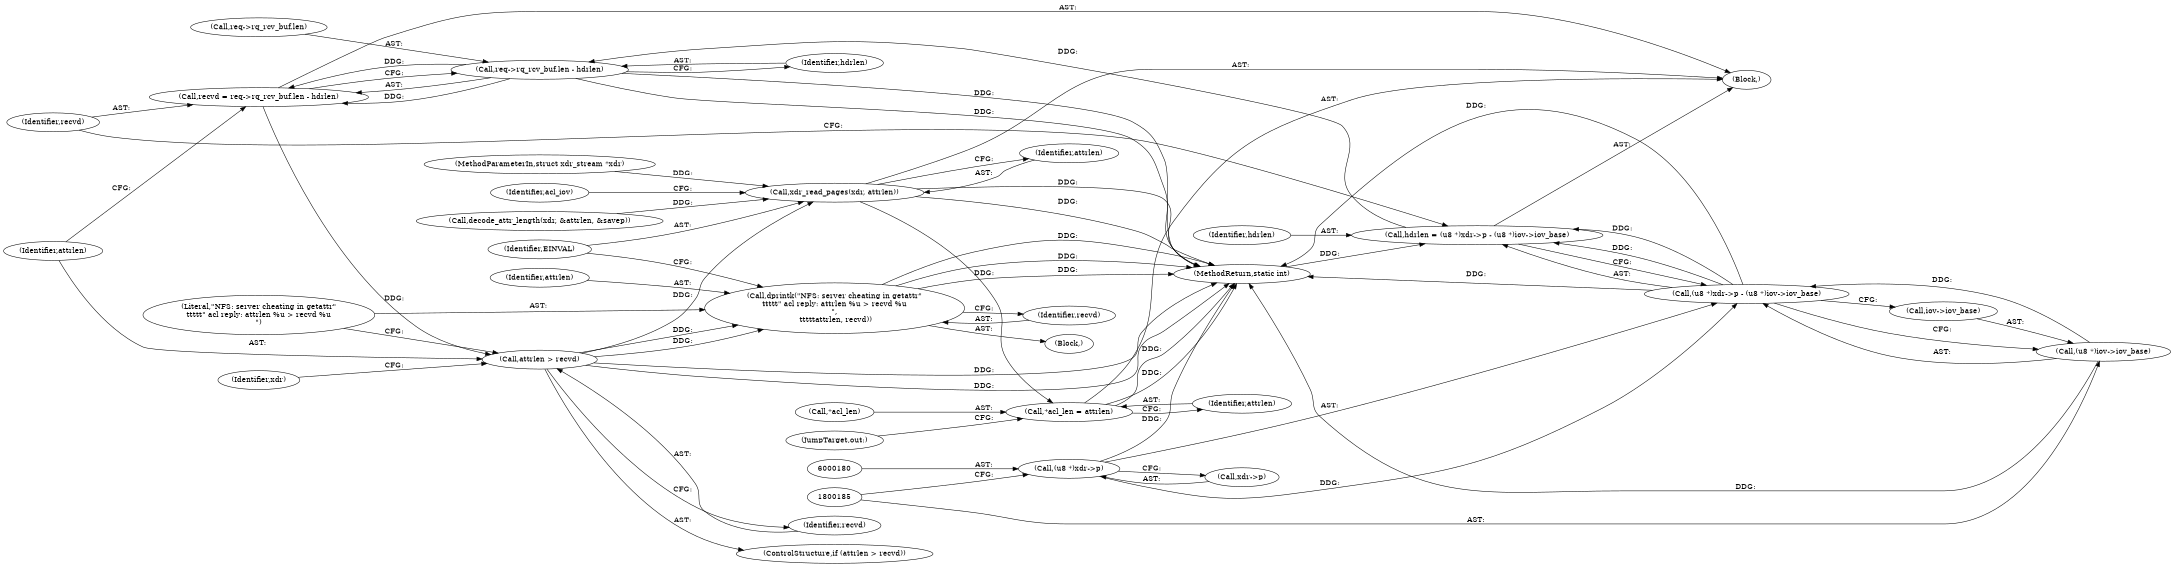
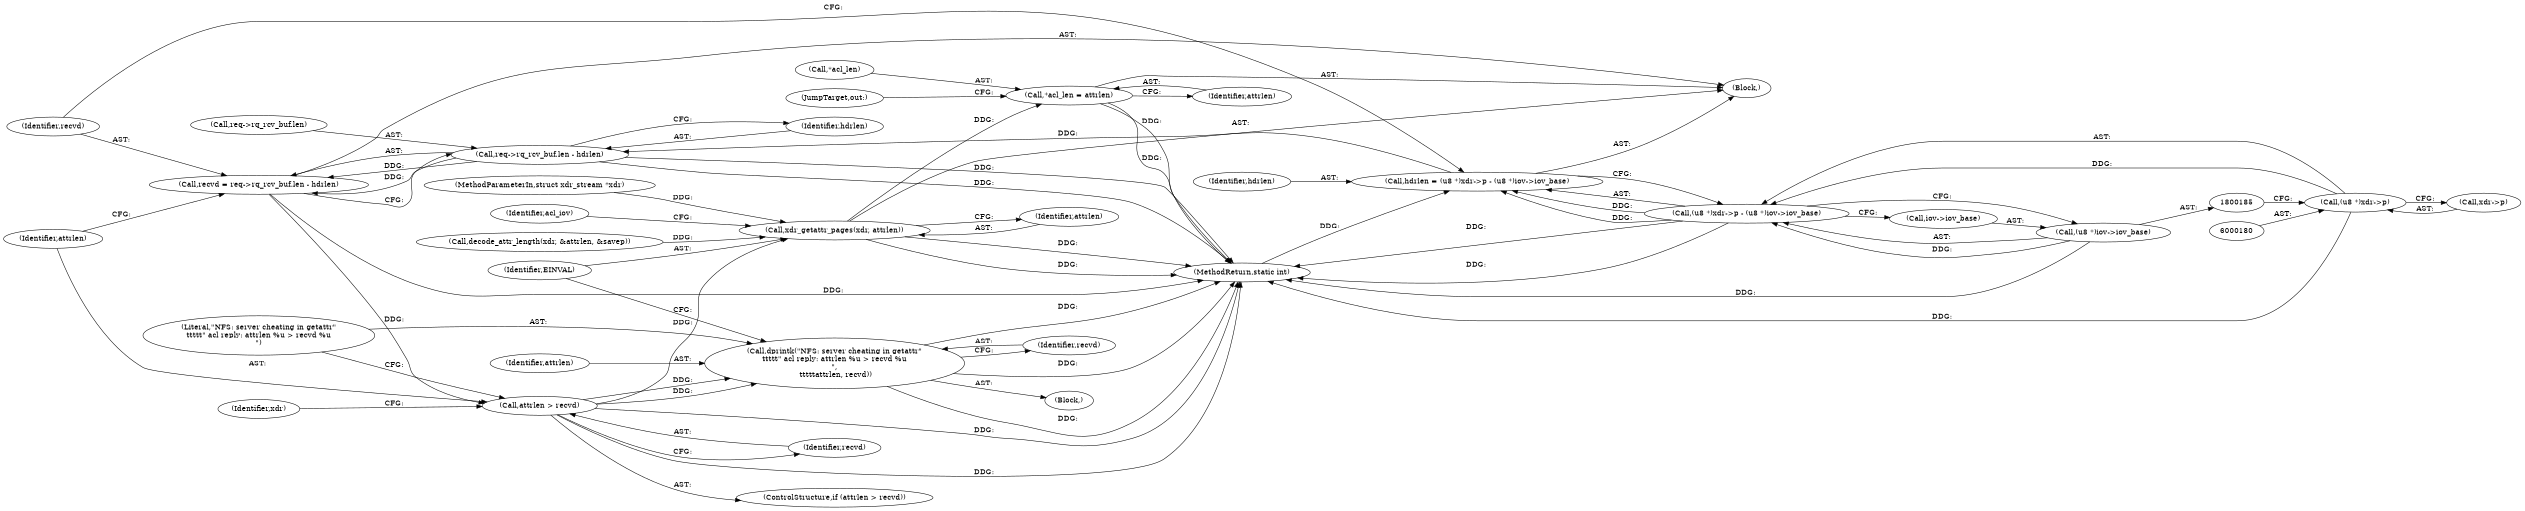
(835, 193) -> (835, 230)
none -> (720, 295)
(1518, 524) -> (2174, 217)
